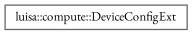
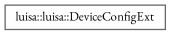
(96, 17) -> (85, 17)
